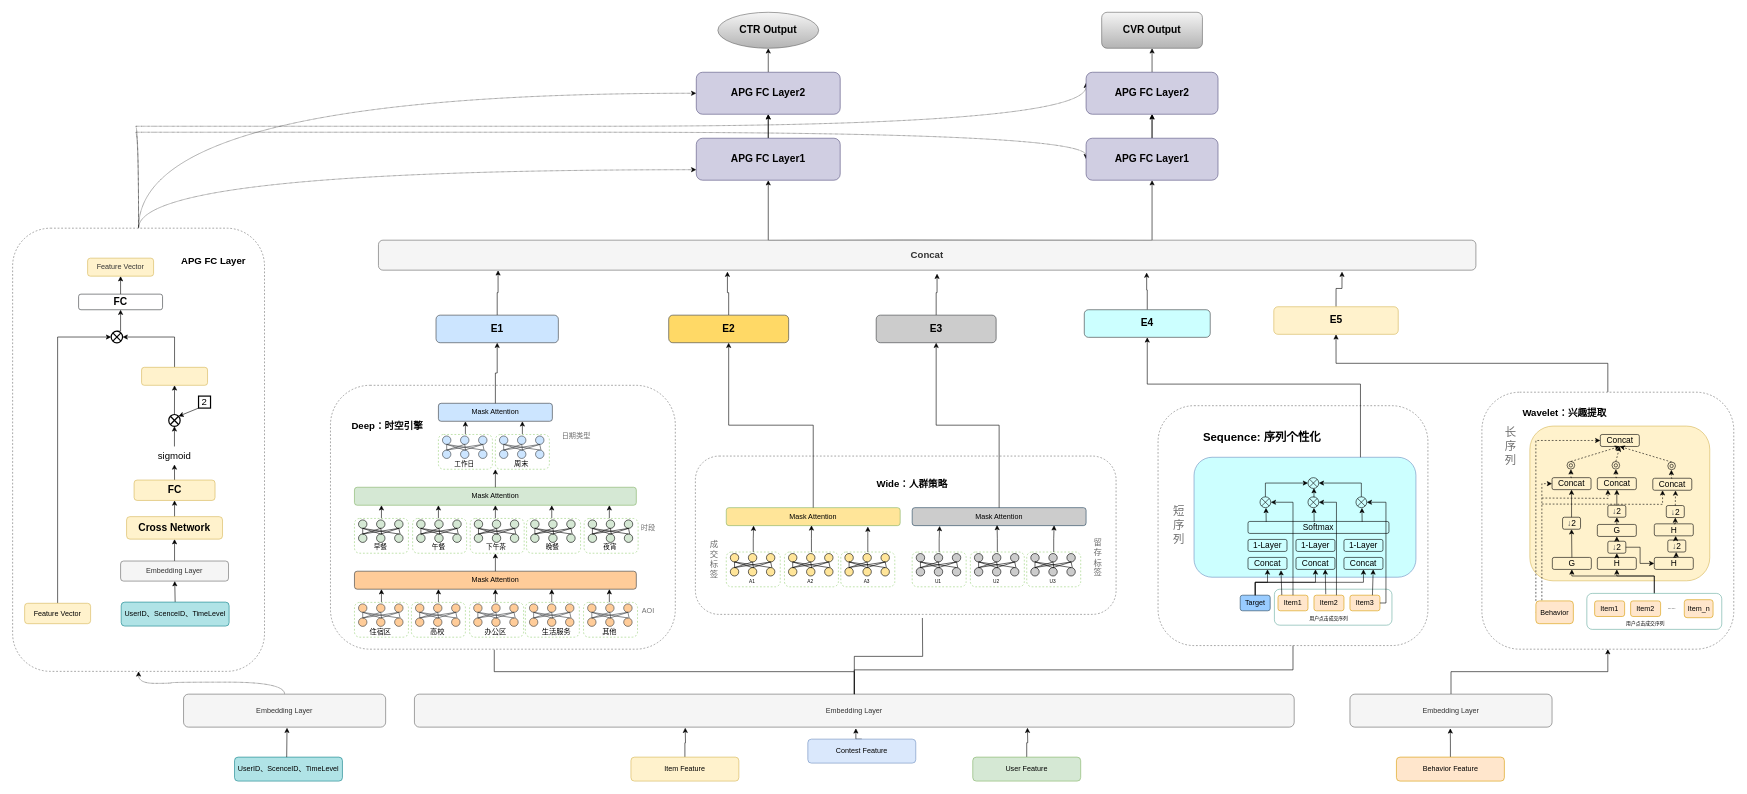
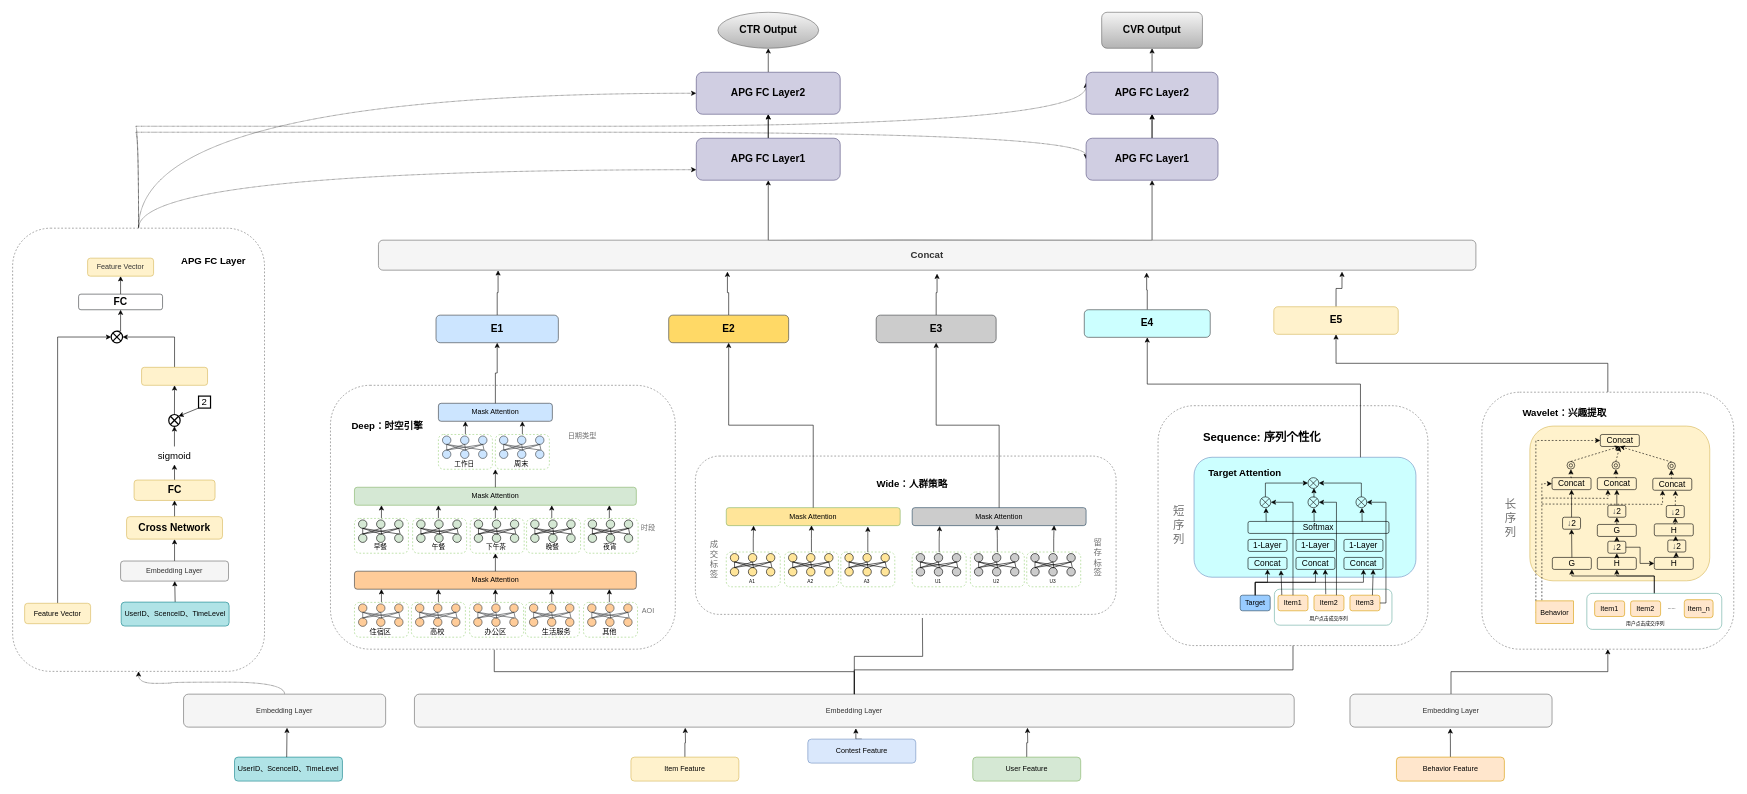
(576, 437) -> (582, 437)
(1511, 447) -> (1511, 519)
none -> (1245, 473)
(1555, 613) -> (1555, 613)
